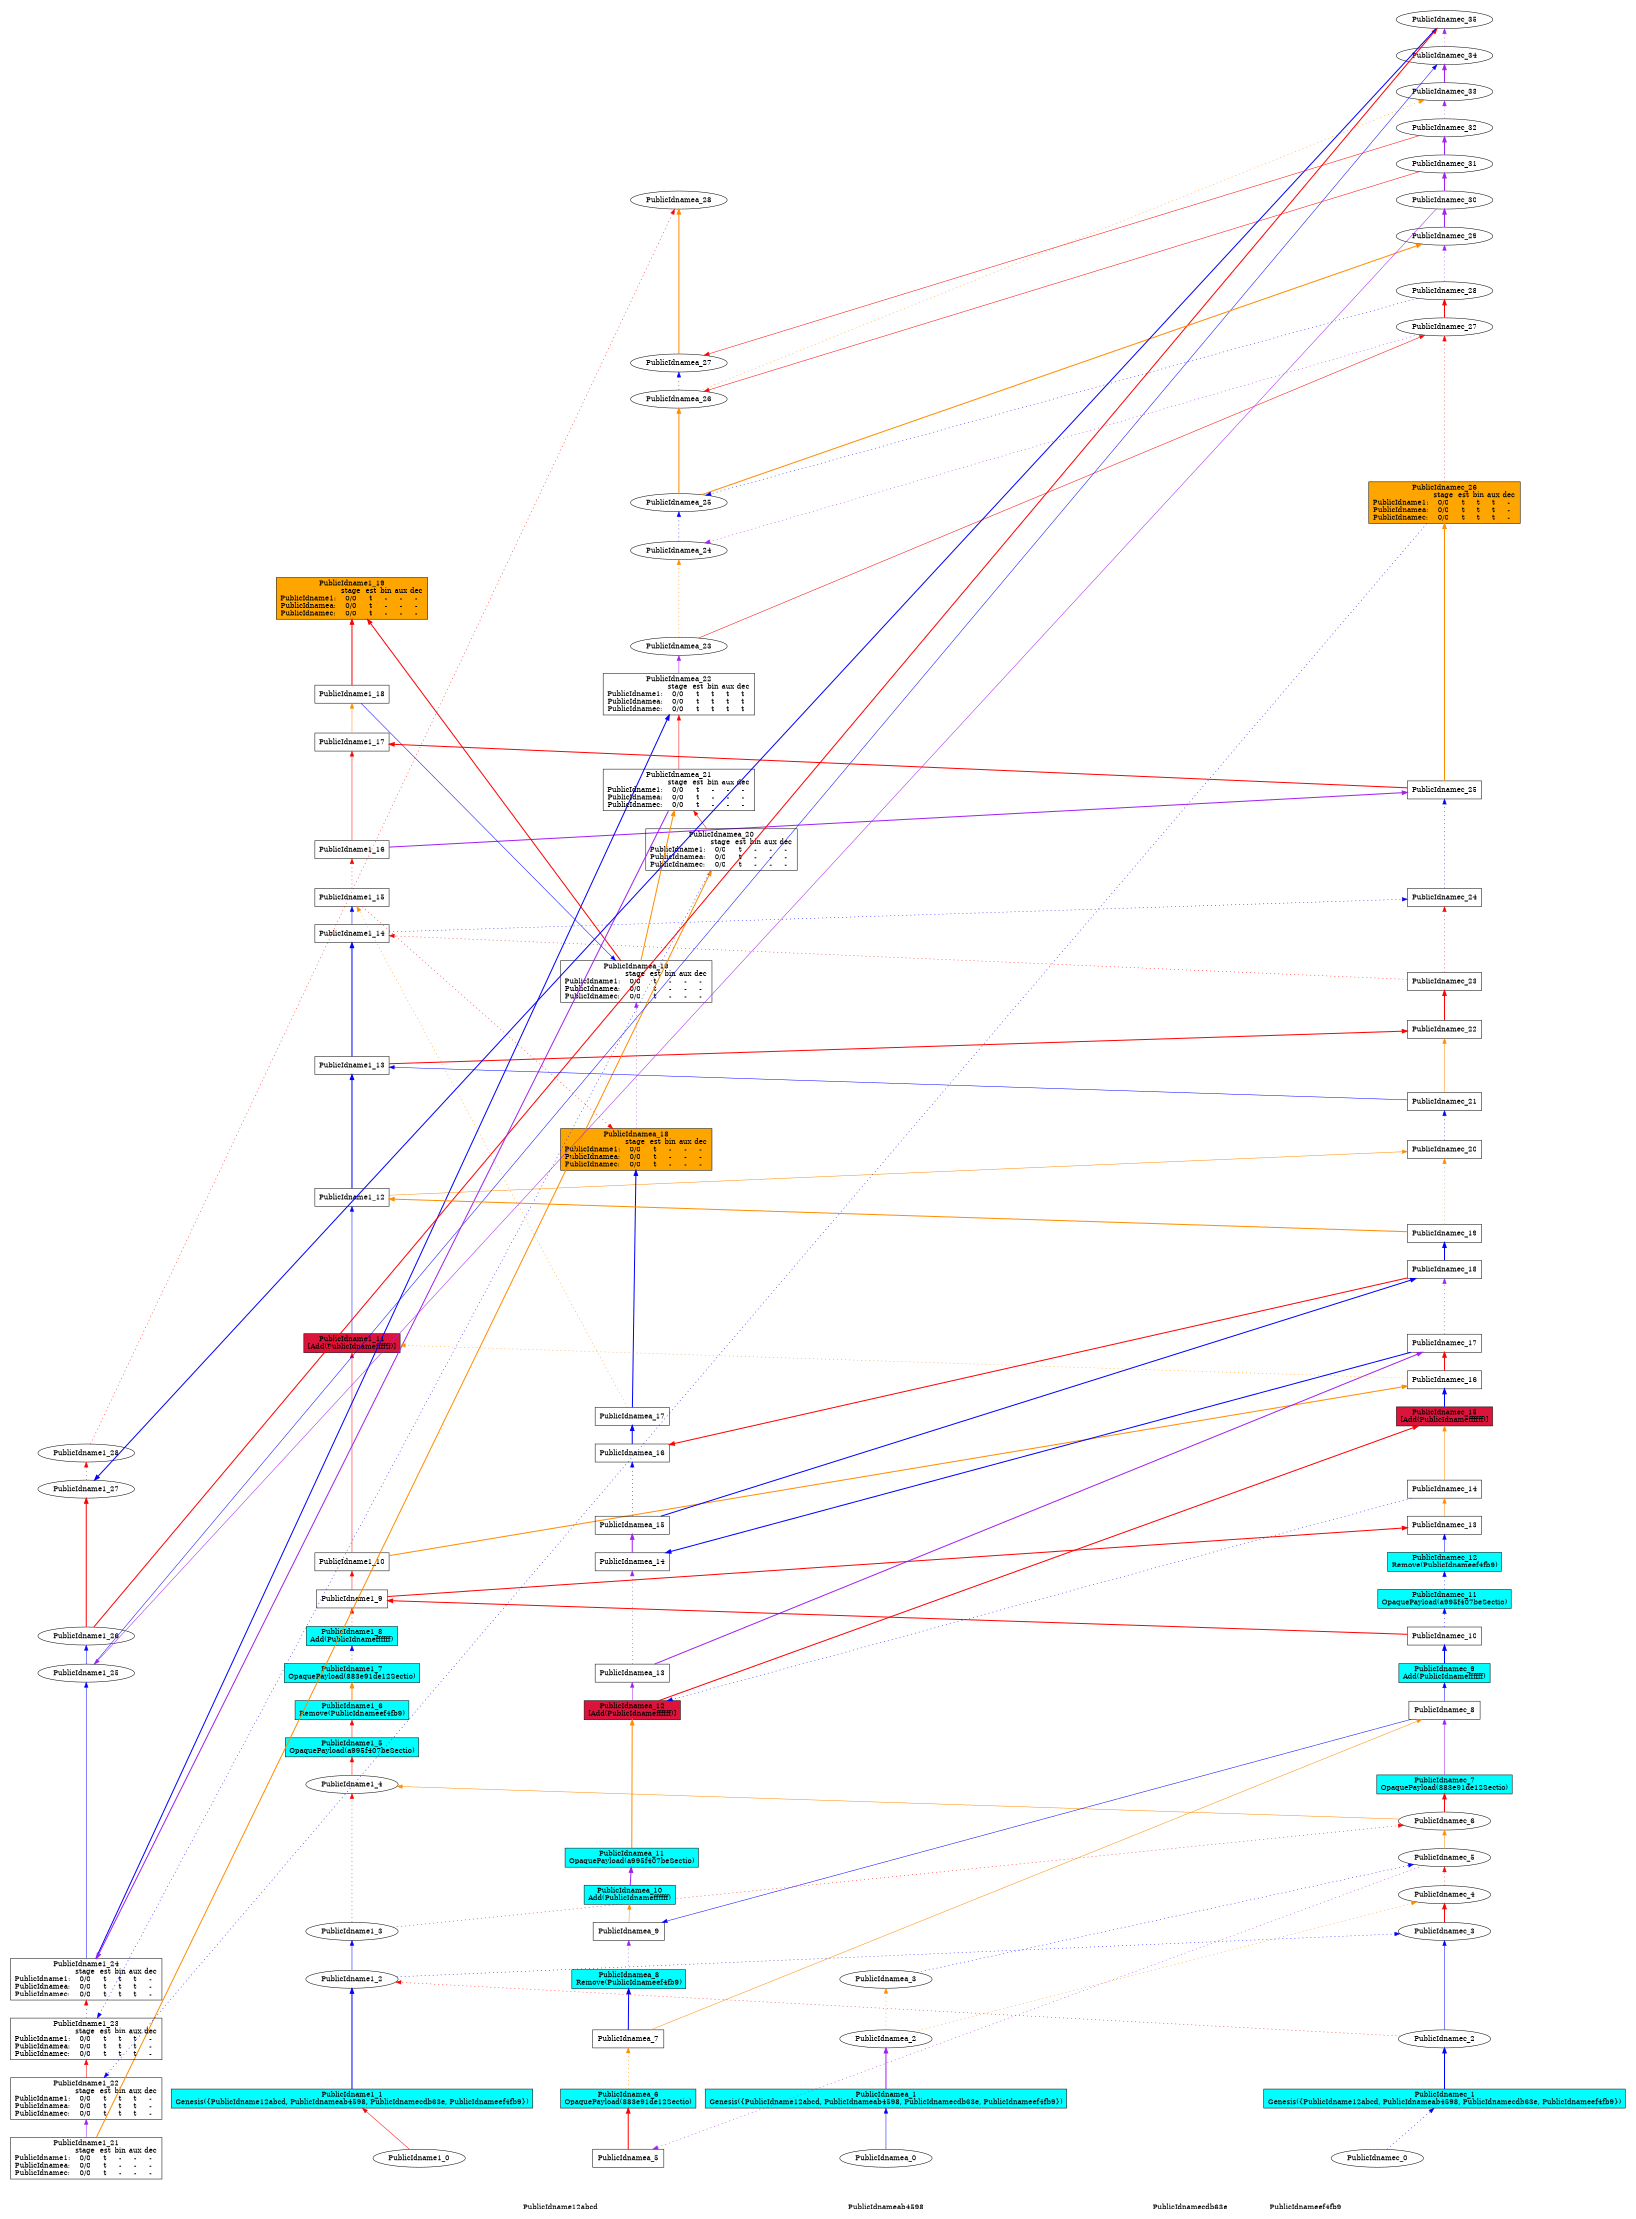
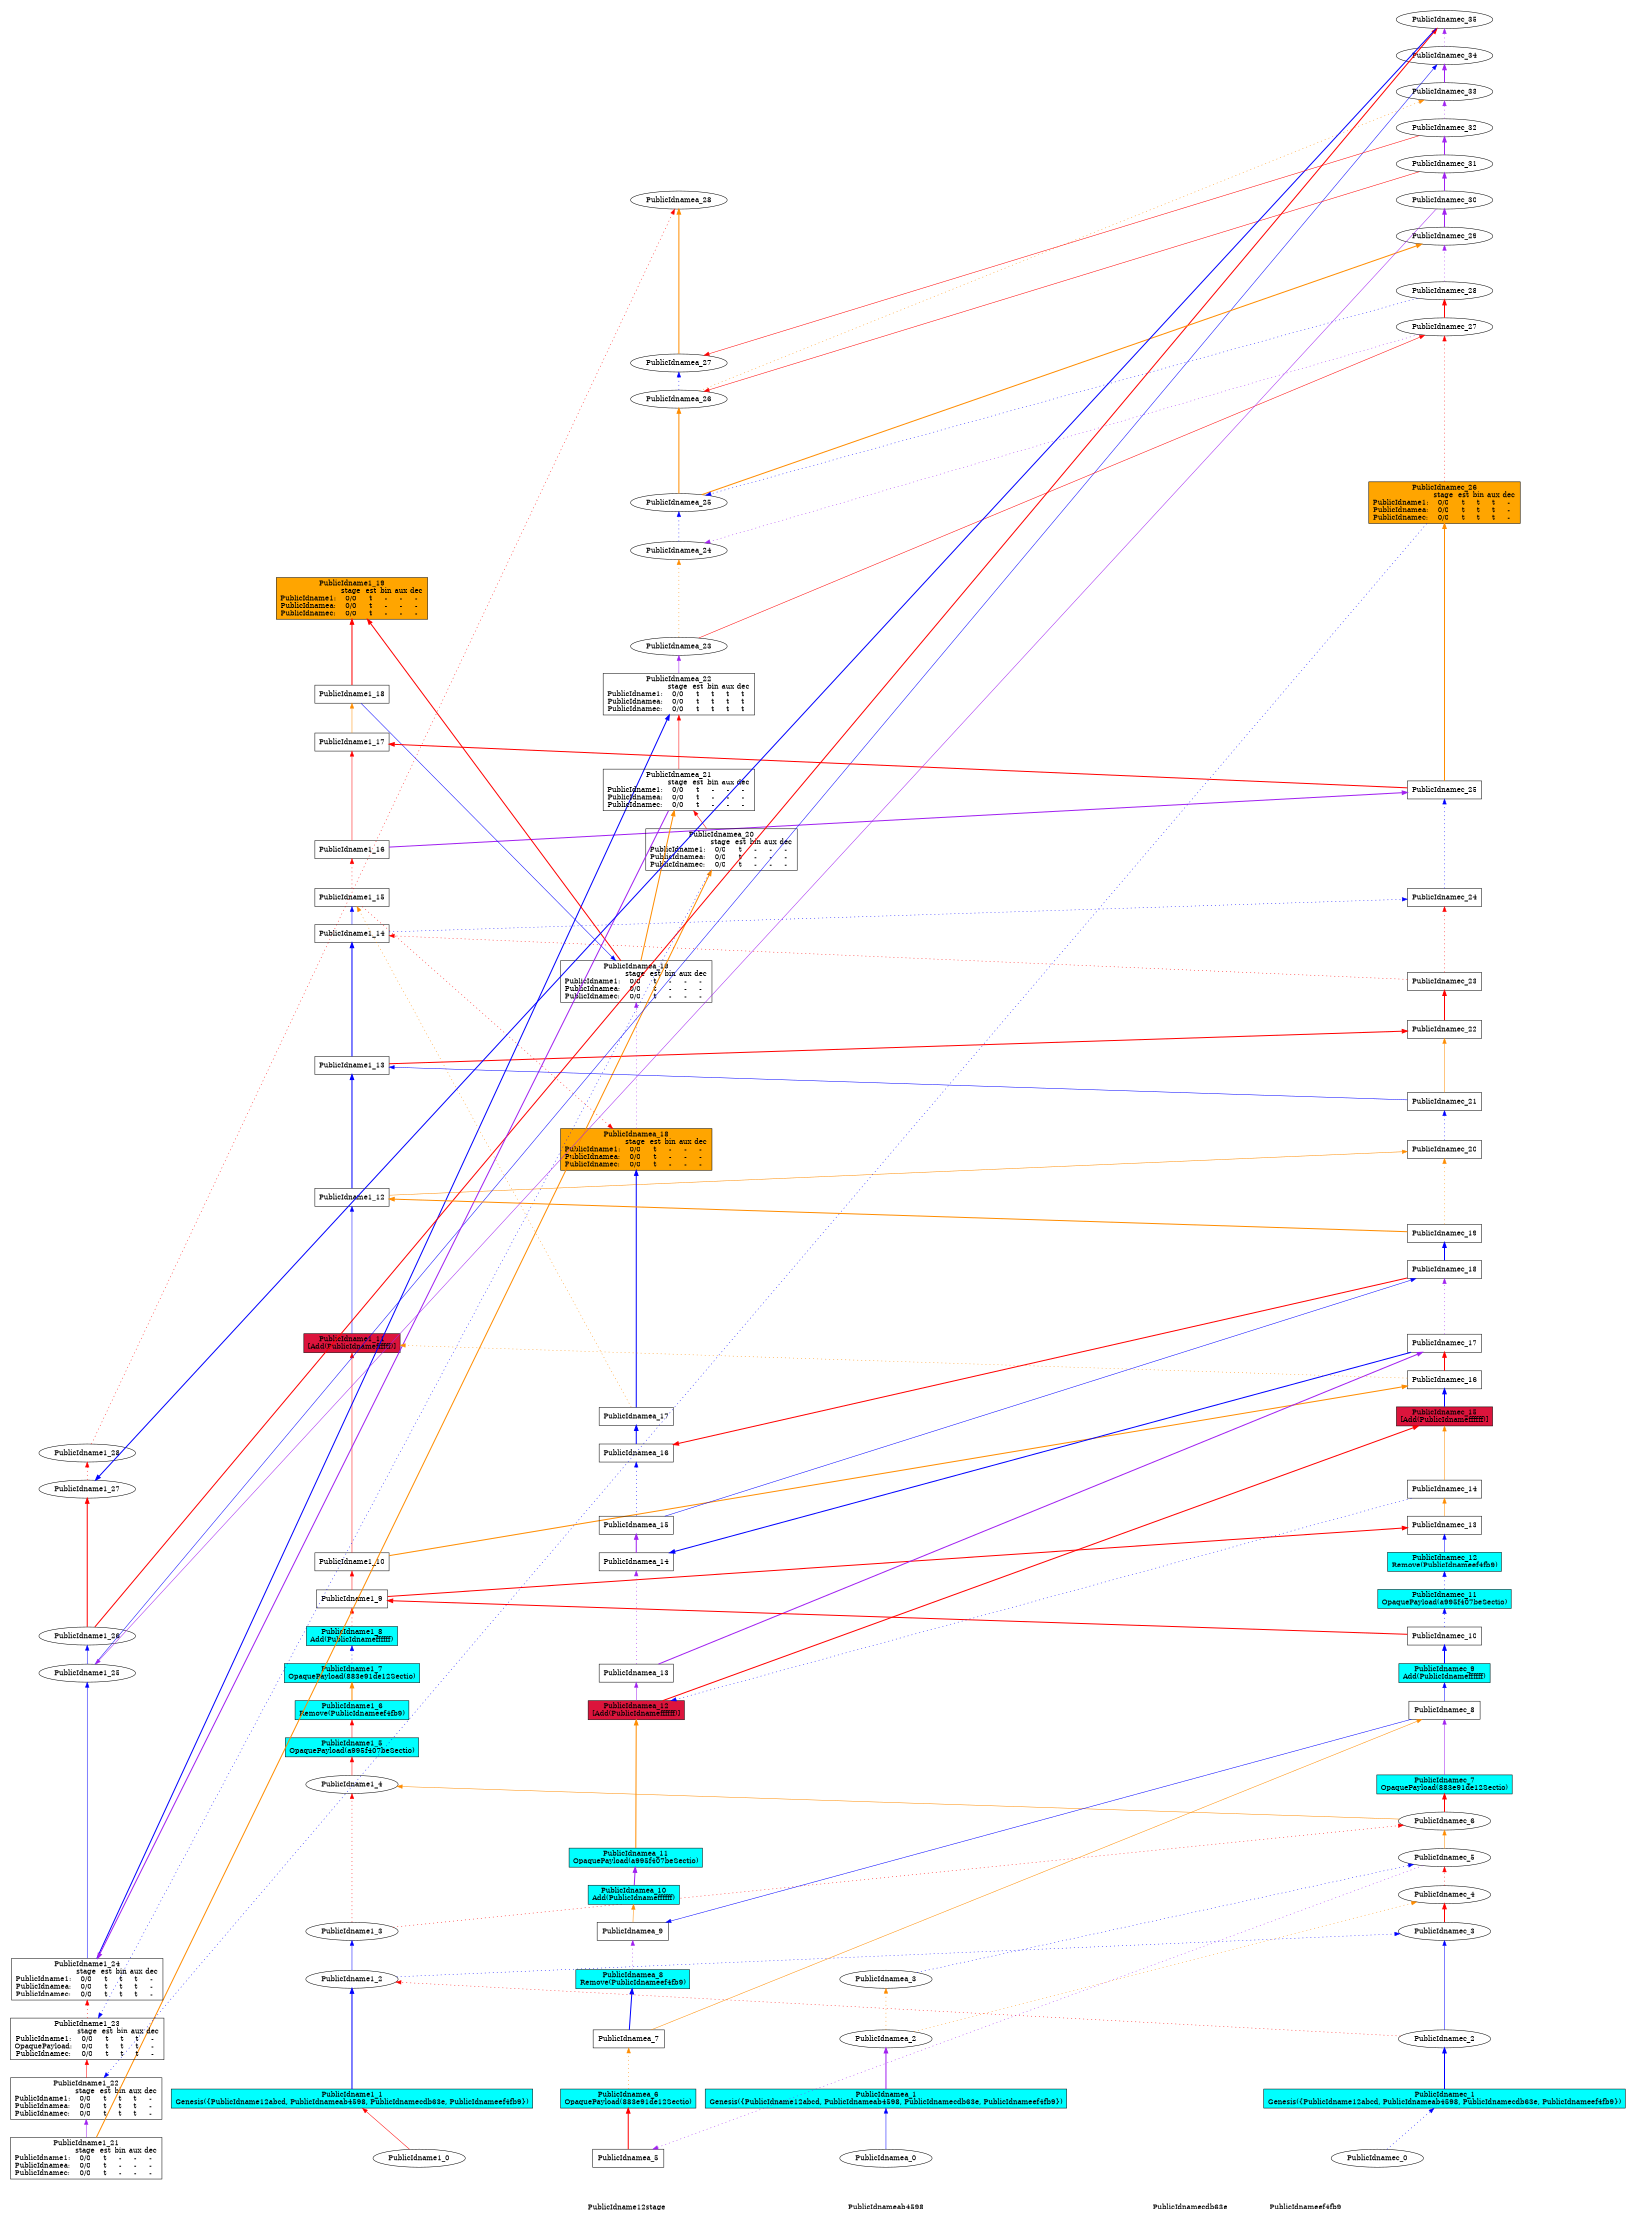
(1036, 1398) -> (1038, 1398)
(44, 2046) -> (45, 2046)
(561, 2208) -> (627, 2208)
